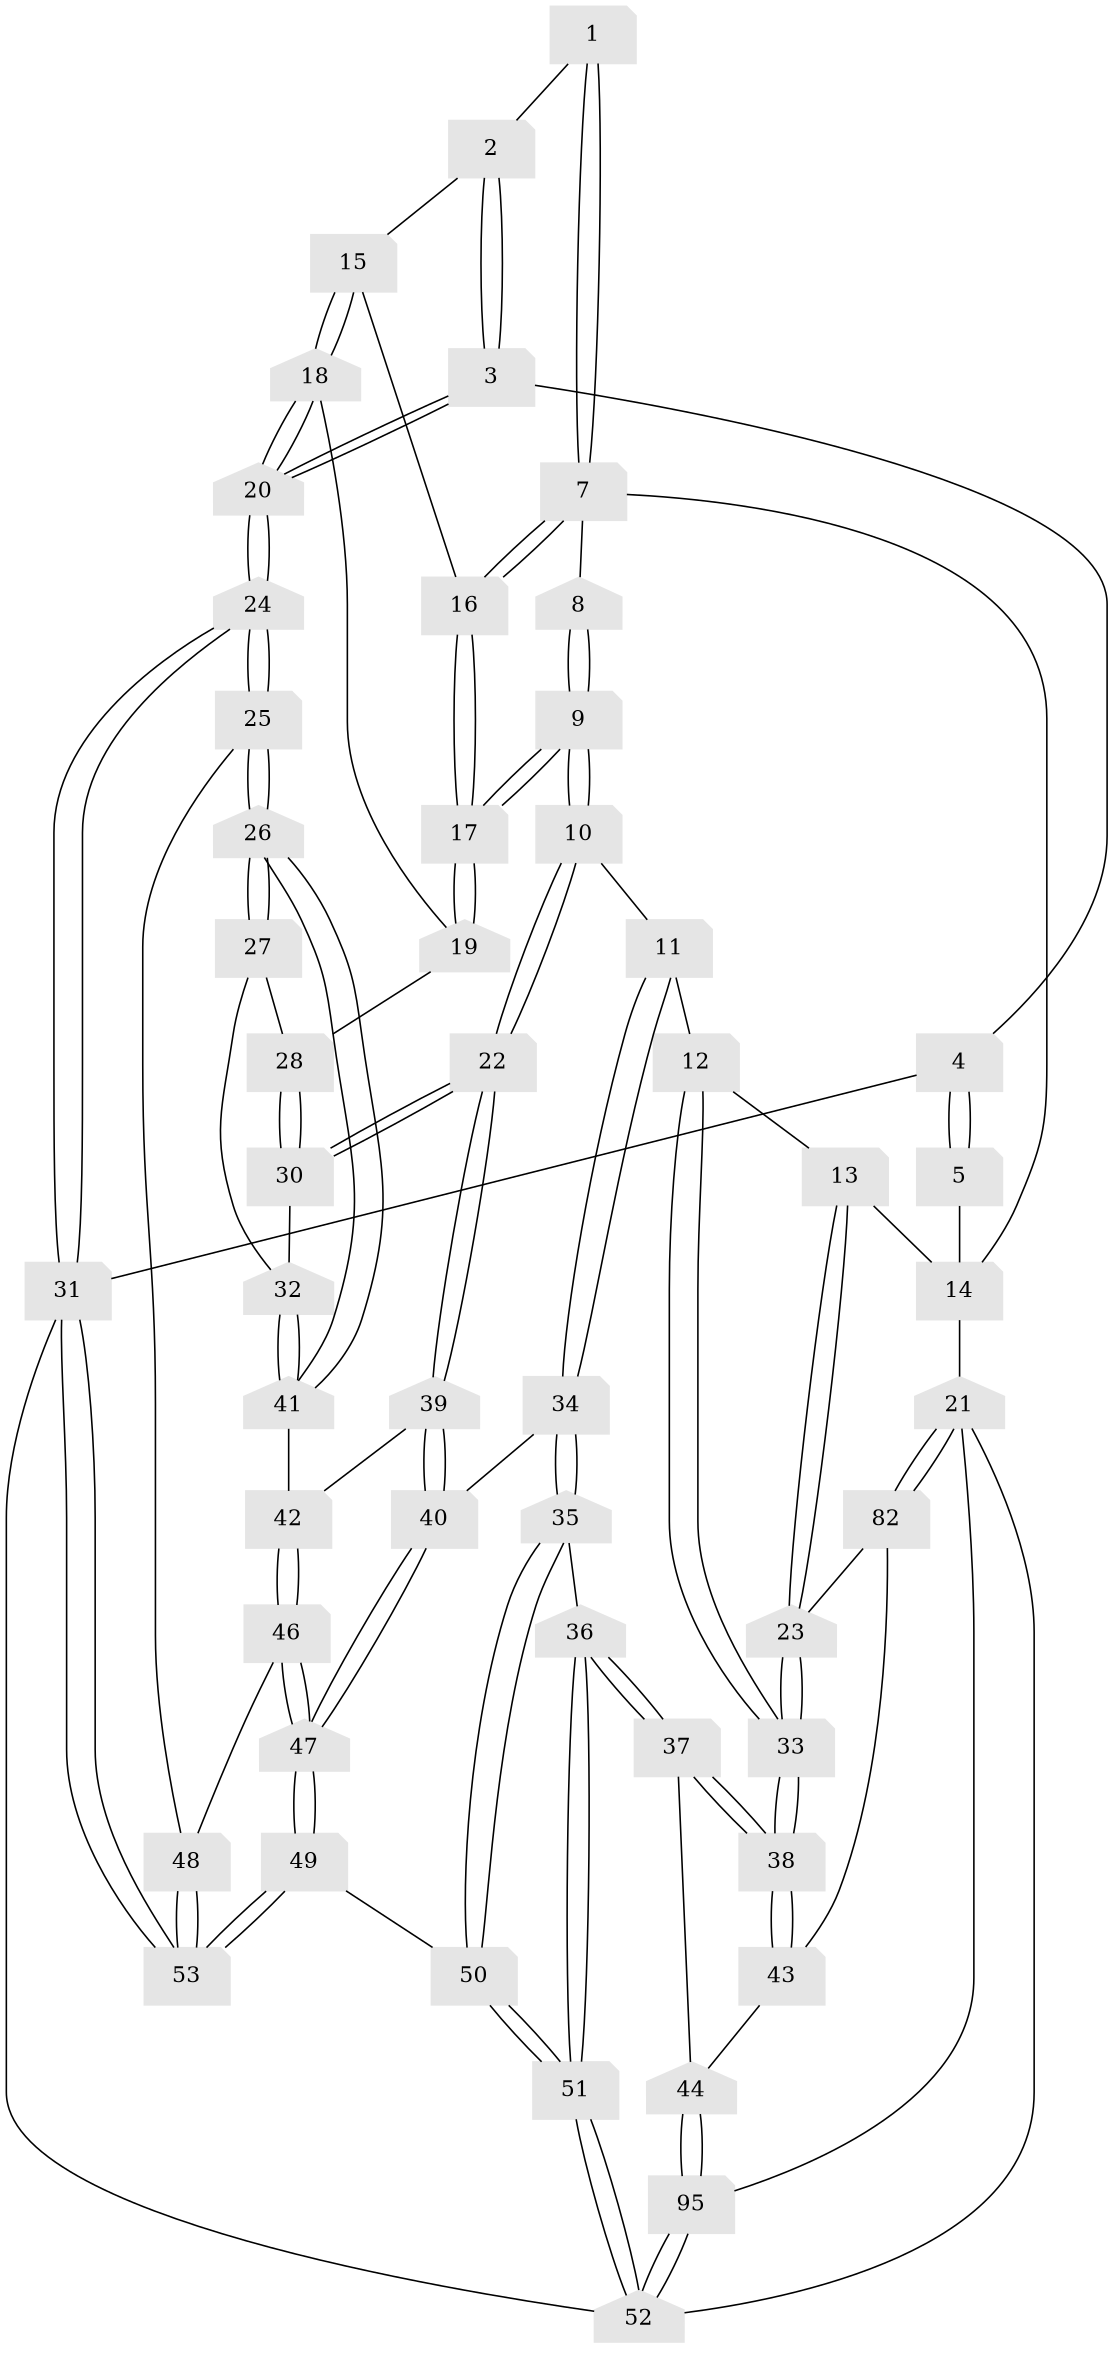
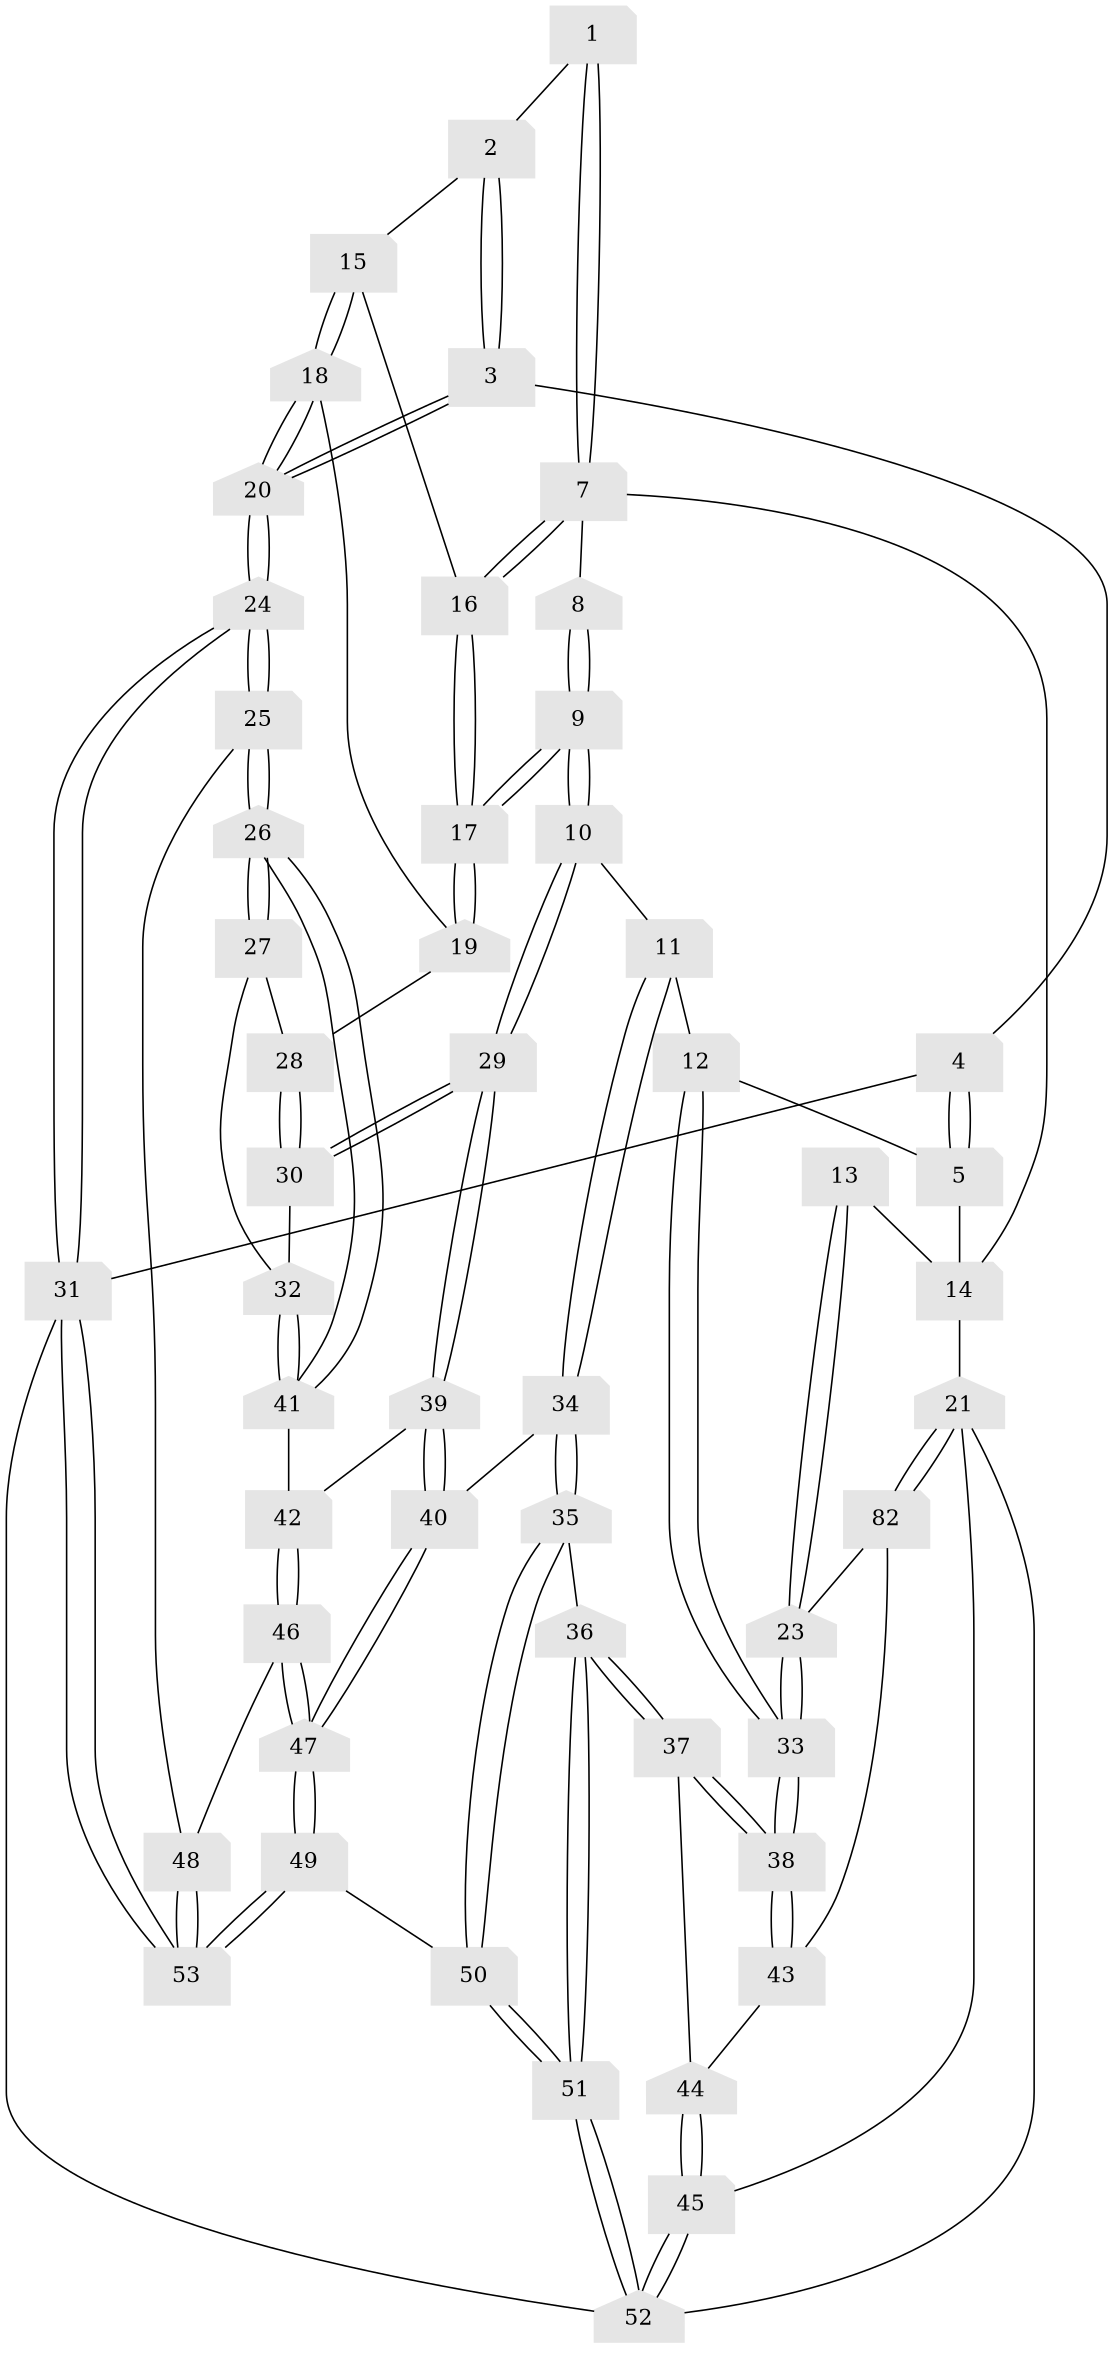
(493, 1063) -> (493, 1063)
(773, 1121) -> (828, 1117)
(692, 2205) -> (692, 2205)
